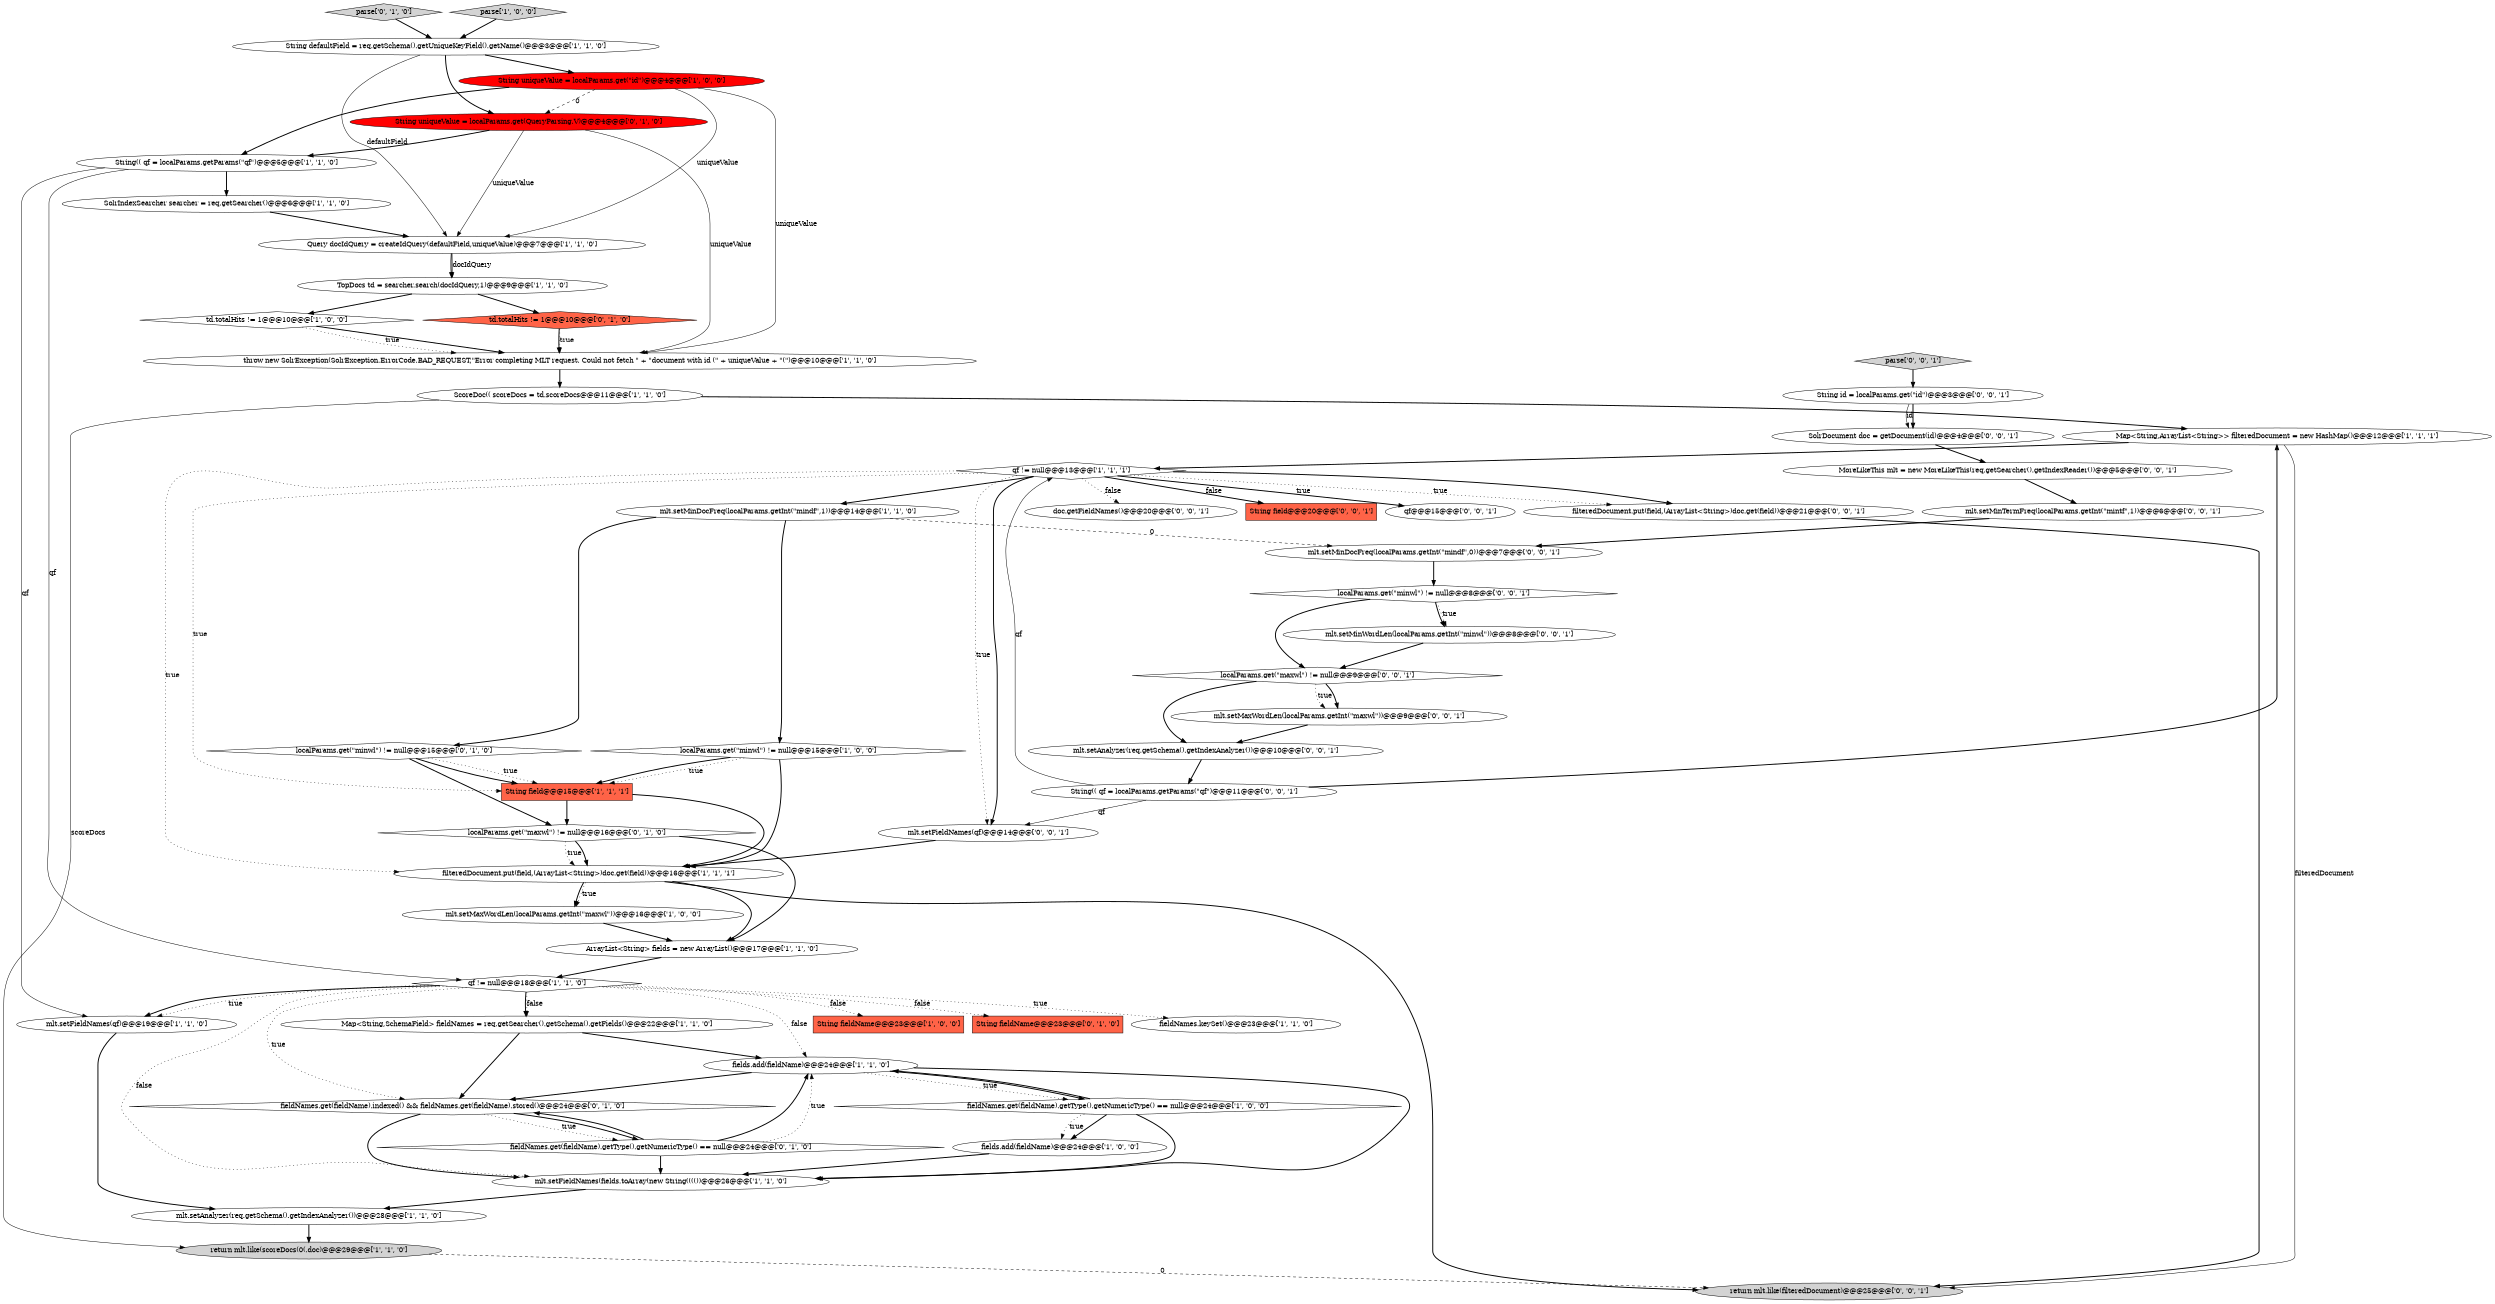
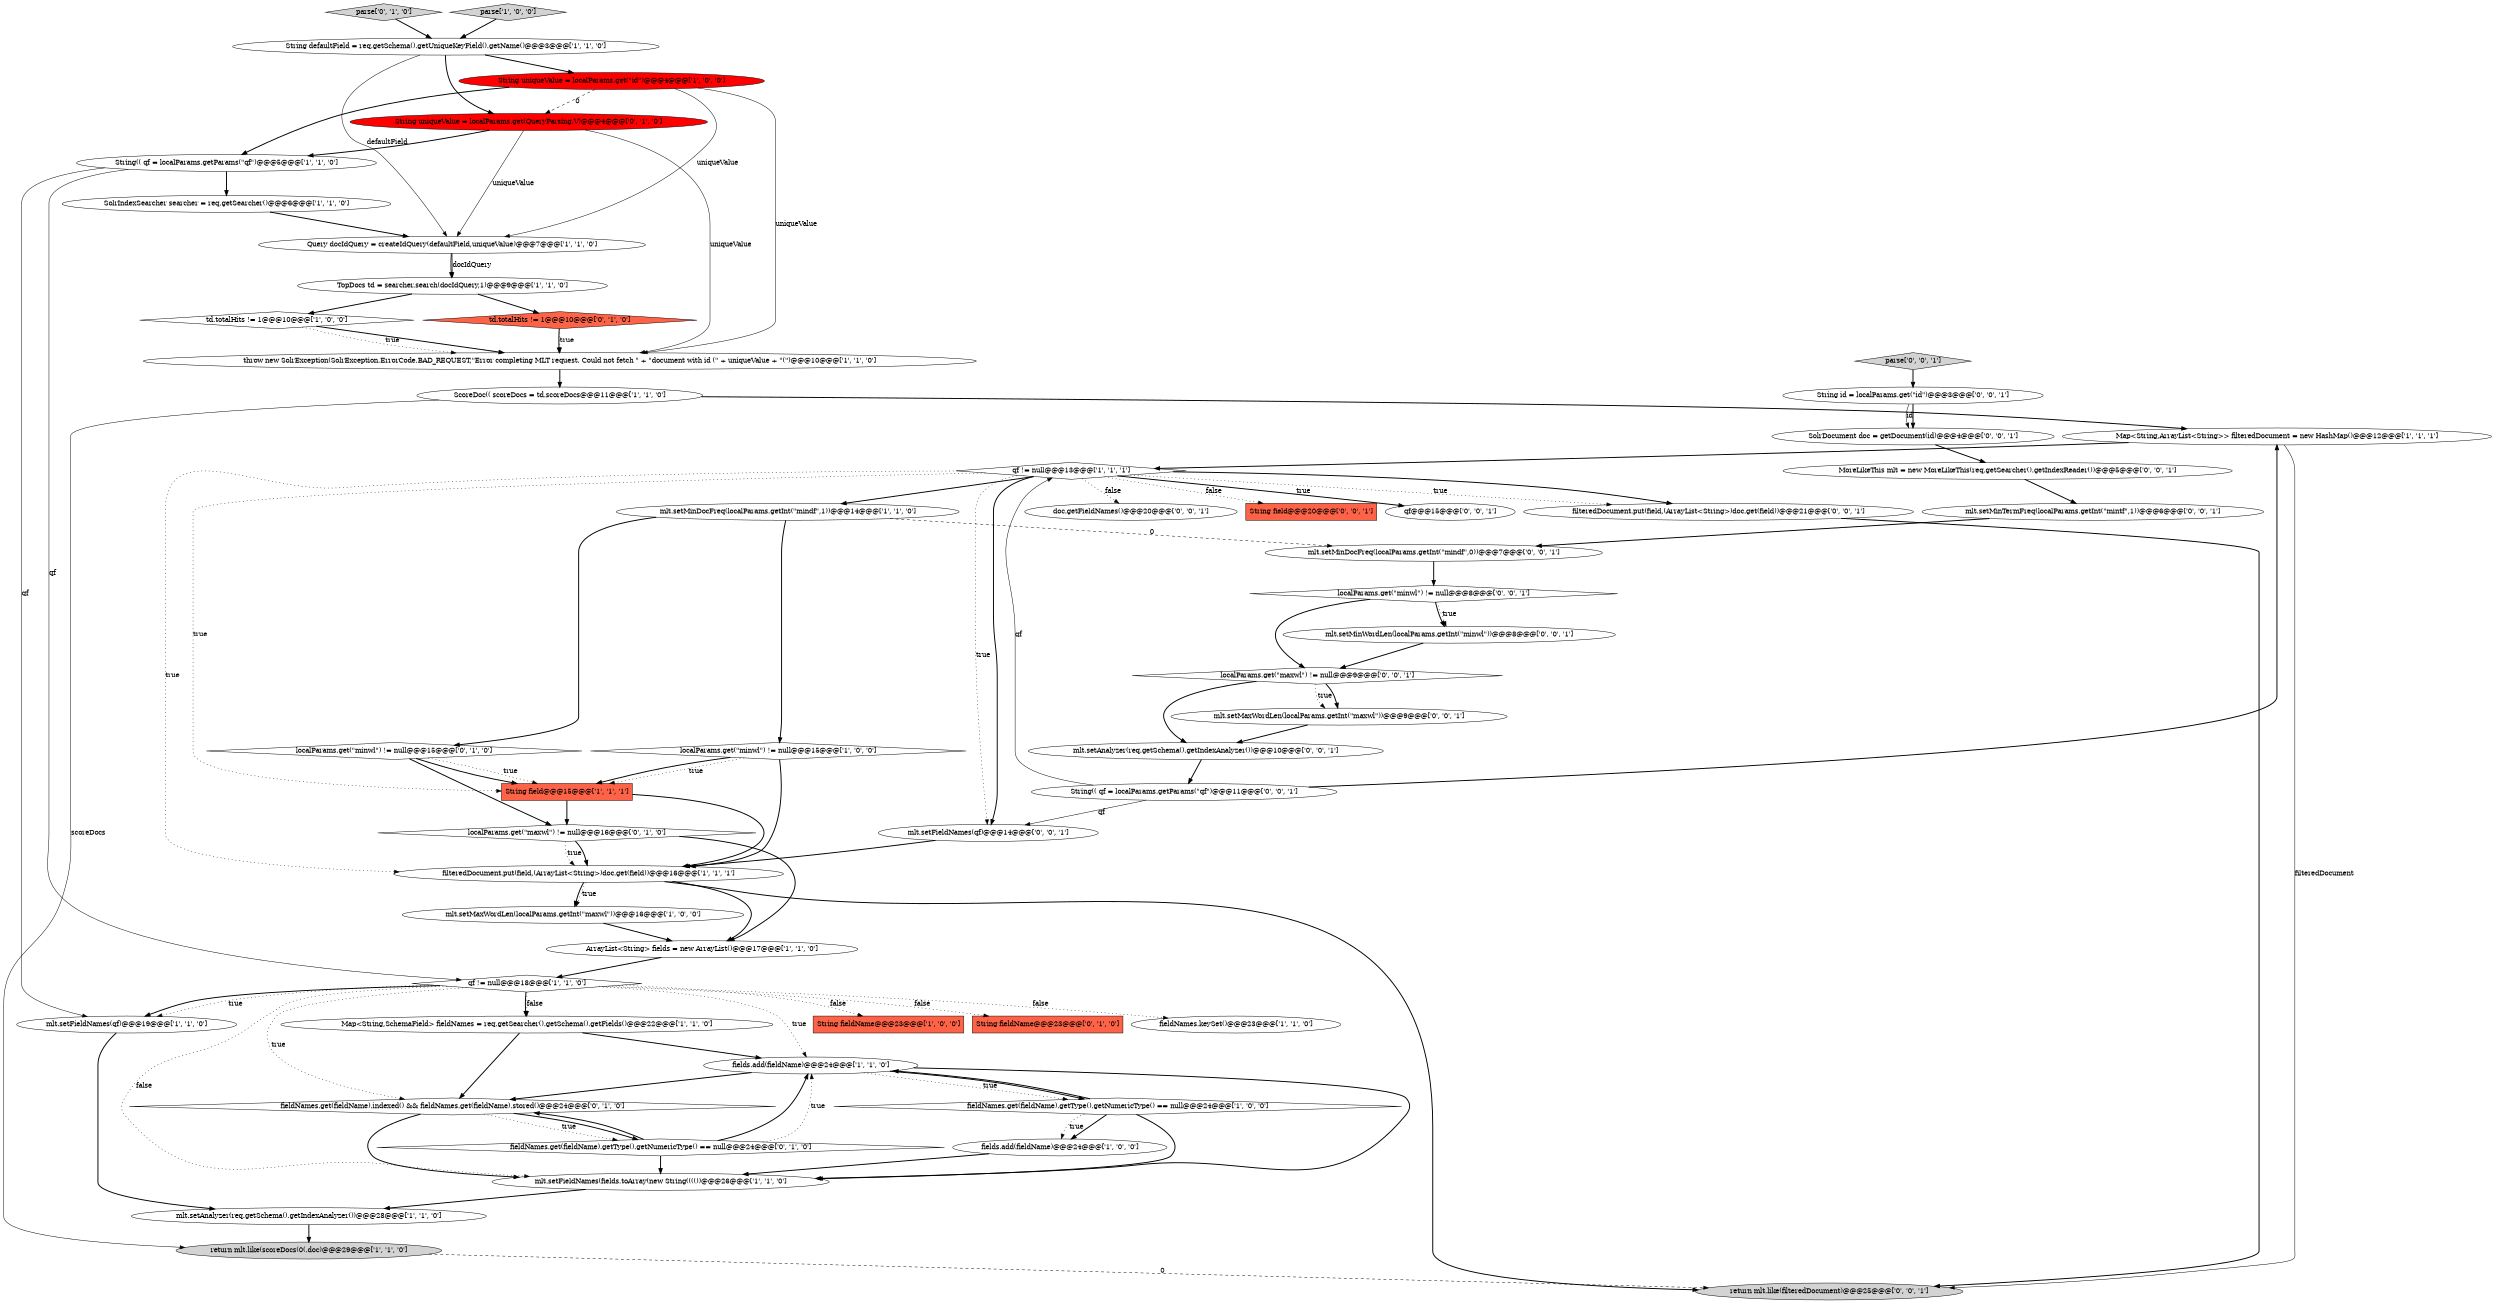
(1181, 490) -> (1181, 490)
(1041, 1004) -> (1041, 1004)
(799, 1025) -> (799, 1025)
